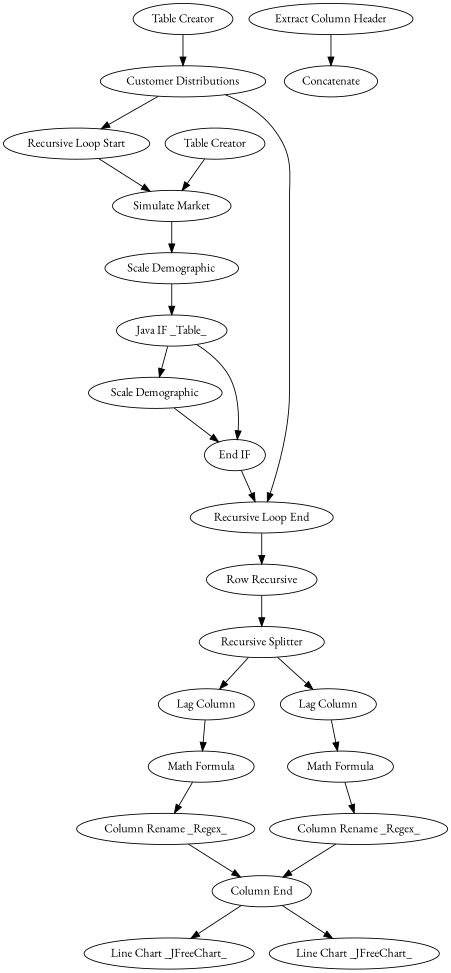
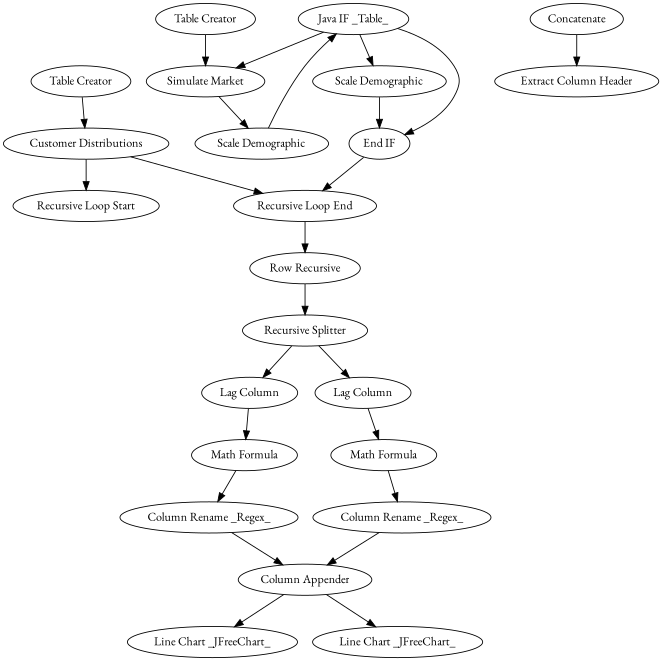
(331, 46) -> (577, 46)
(121, 173) -> (284, 48)
(262, 891) -> (305, 580)
